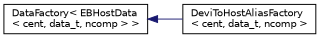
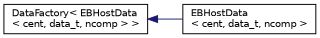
(249, 19) -> (249, 19)
